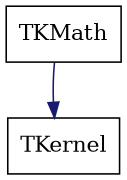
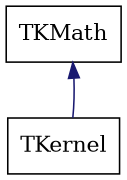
(53, 82) -> (74, 98)
